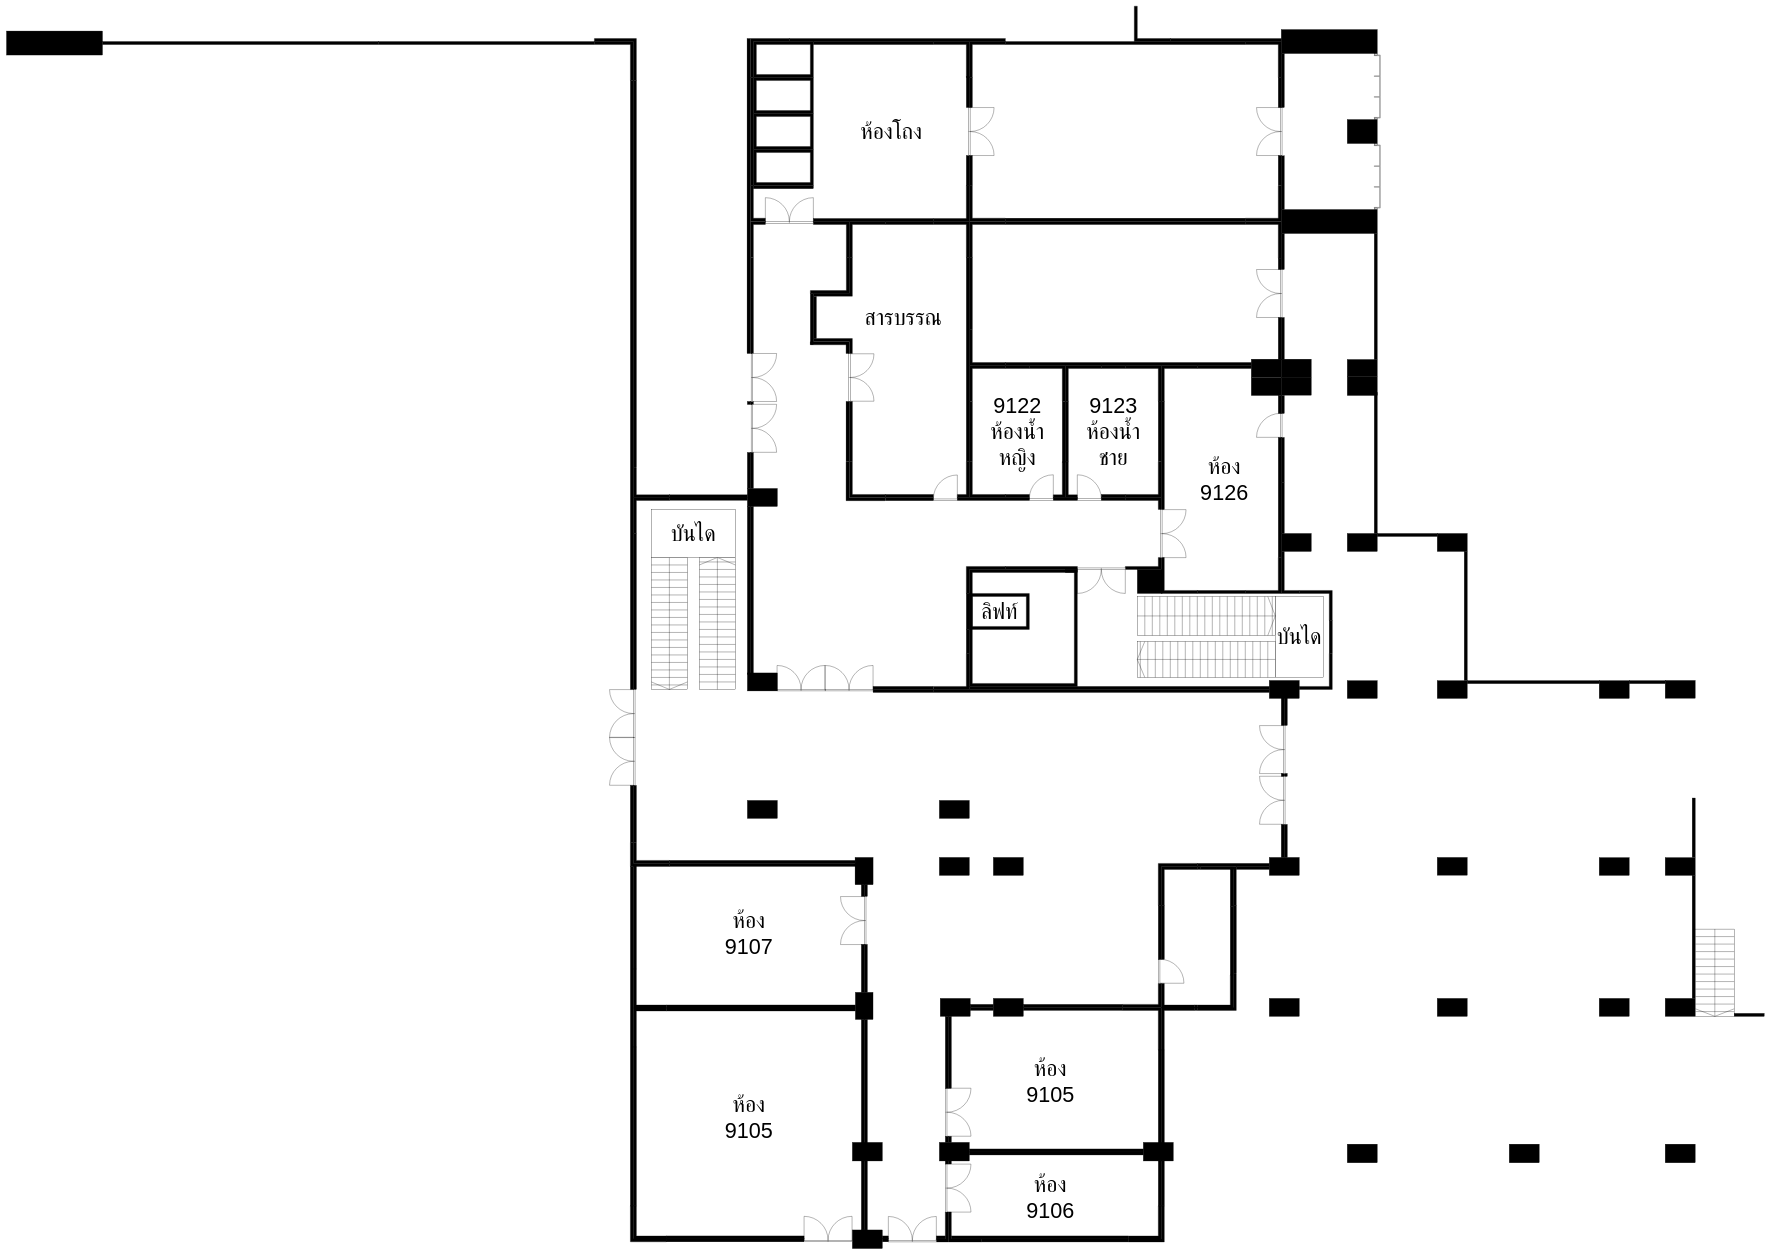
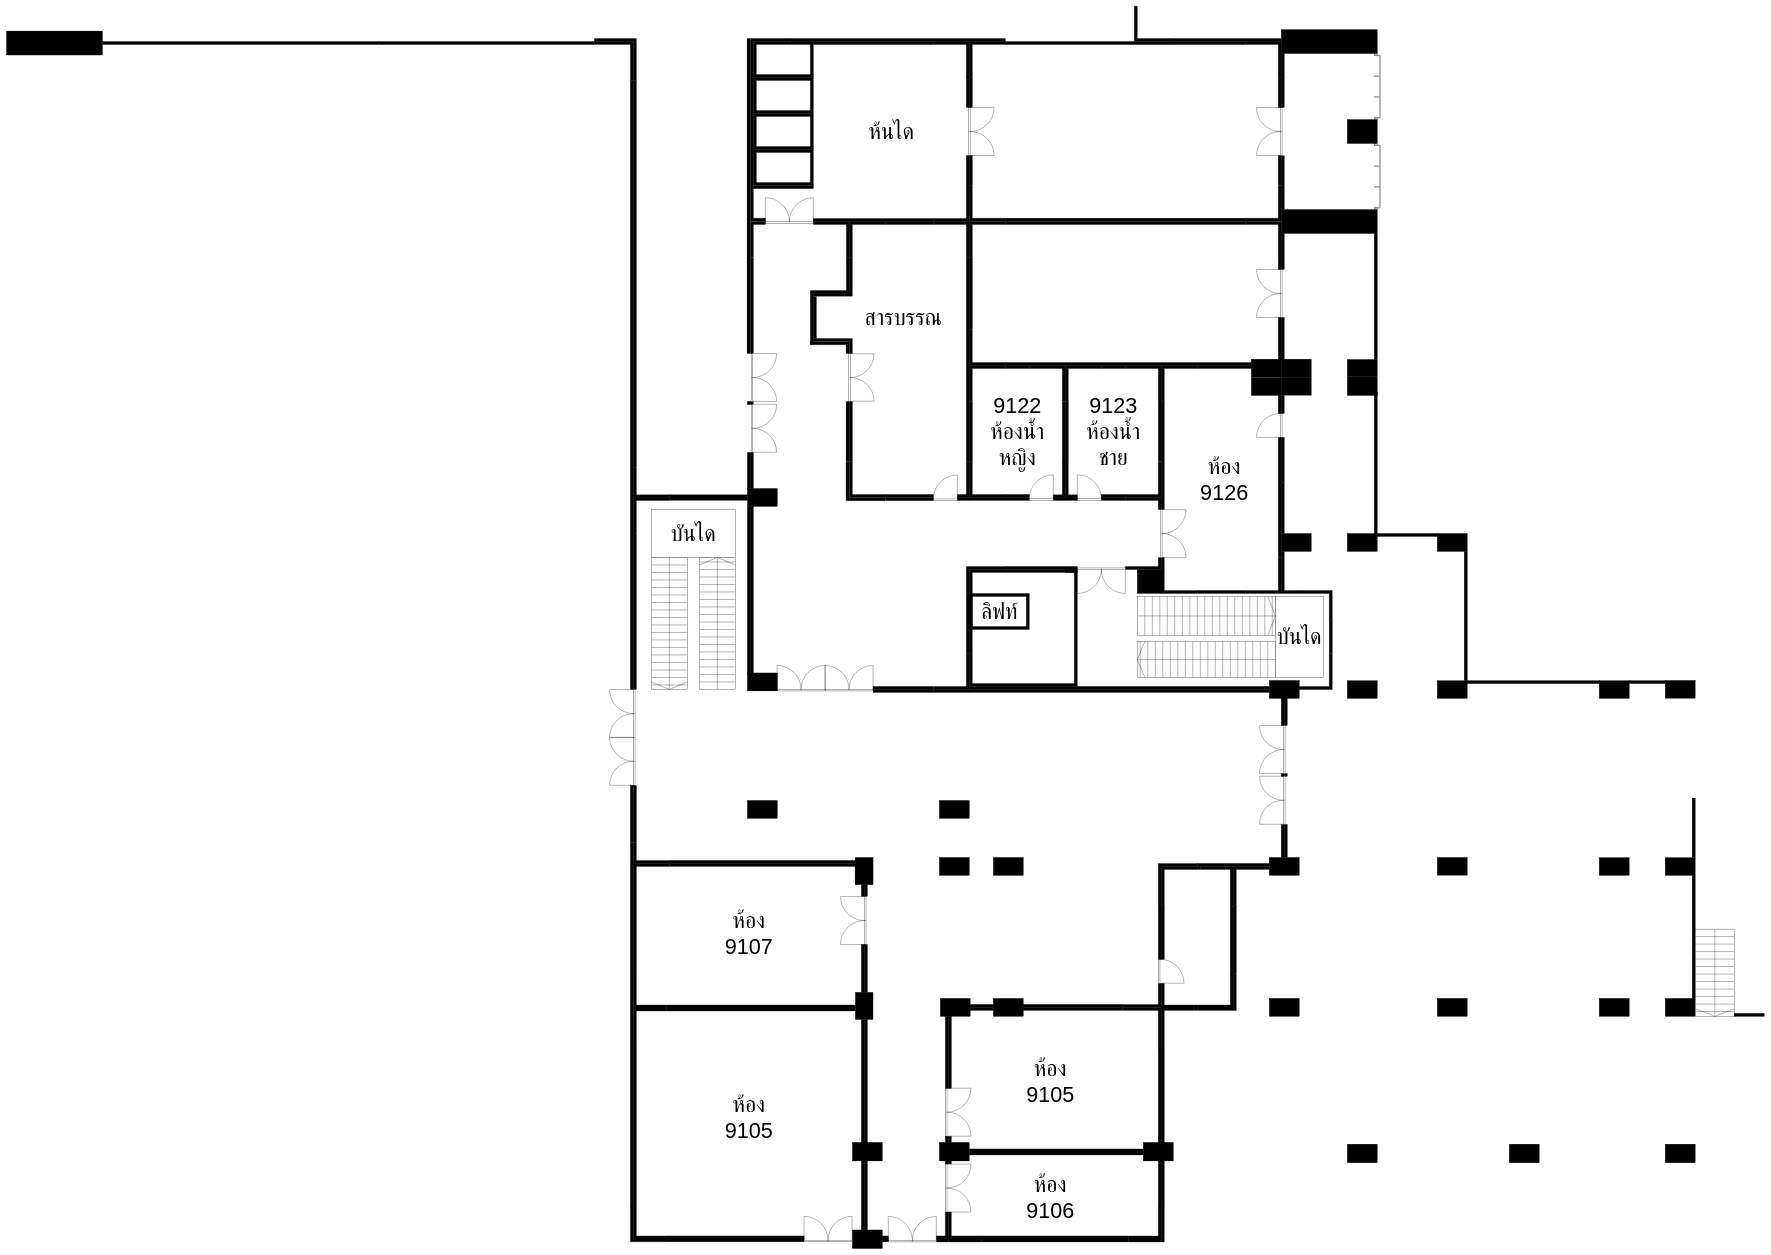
(891, 132) -> (891, 132)
